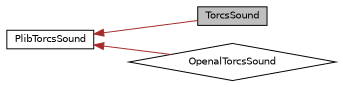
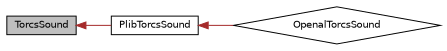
(151, 27) -> (99, 25)
